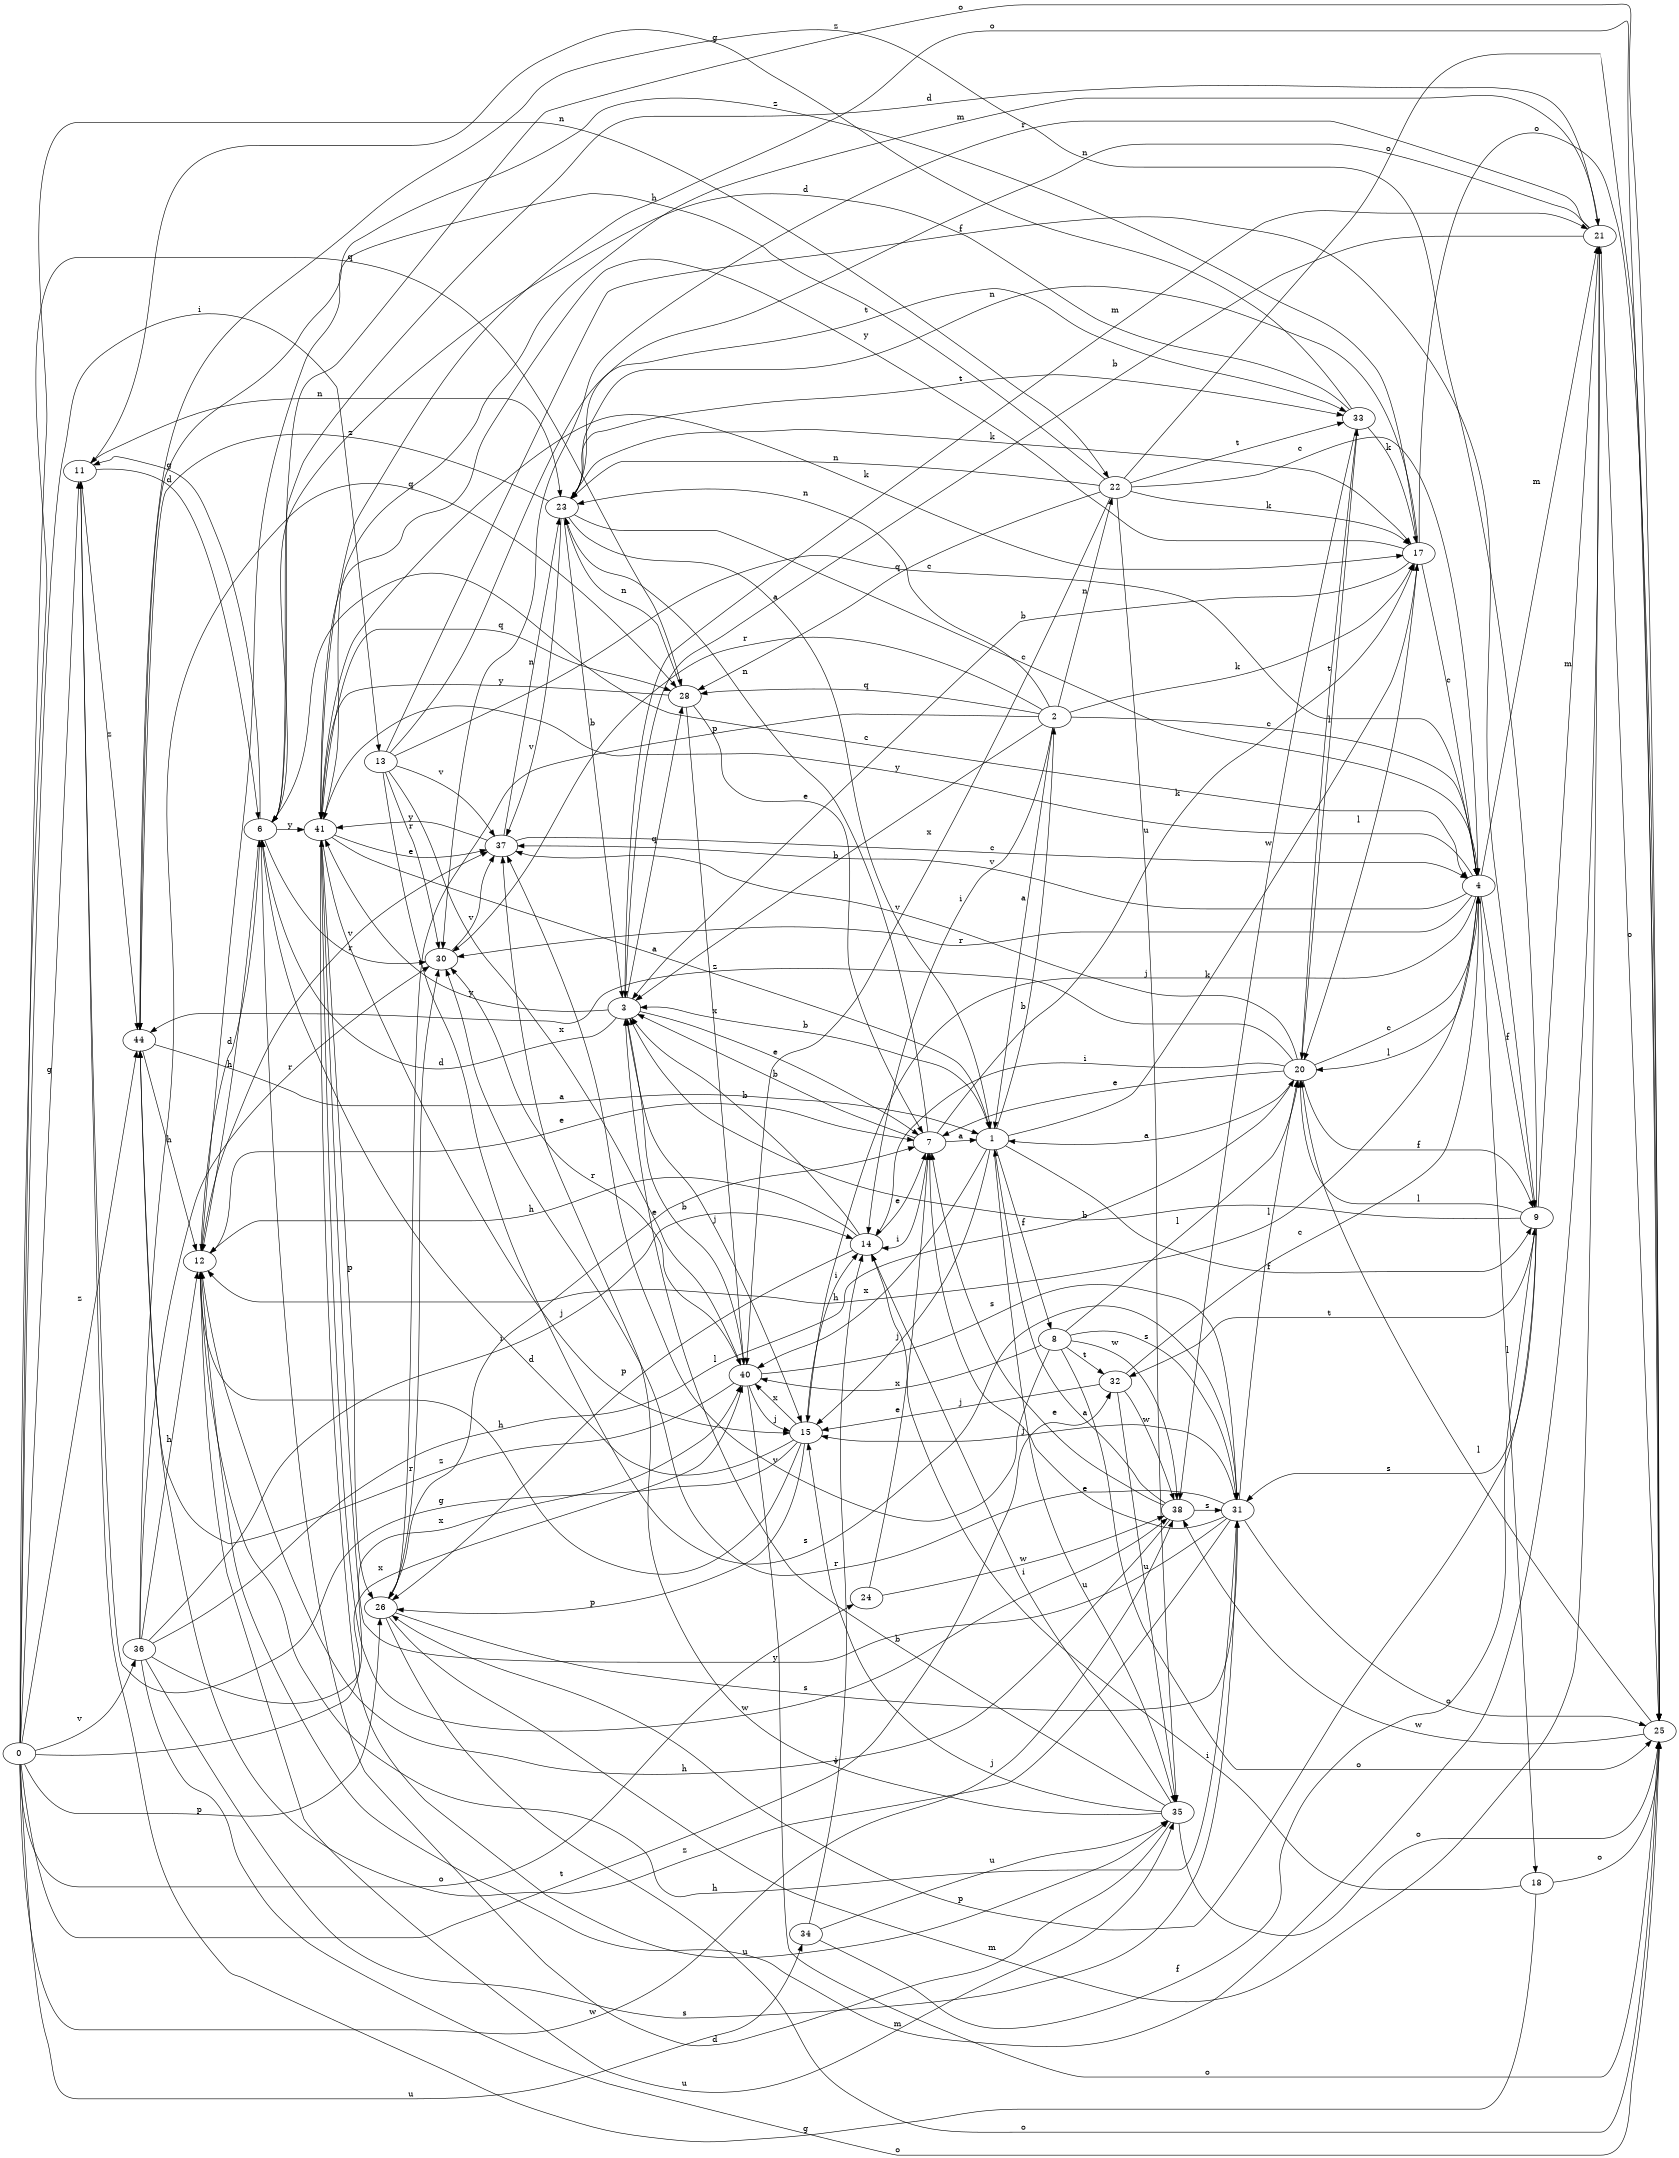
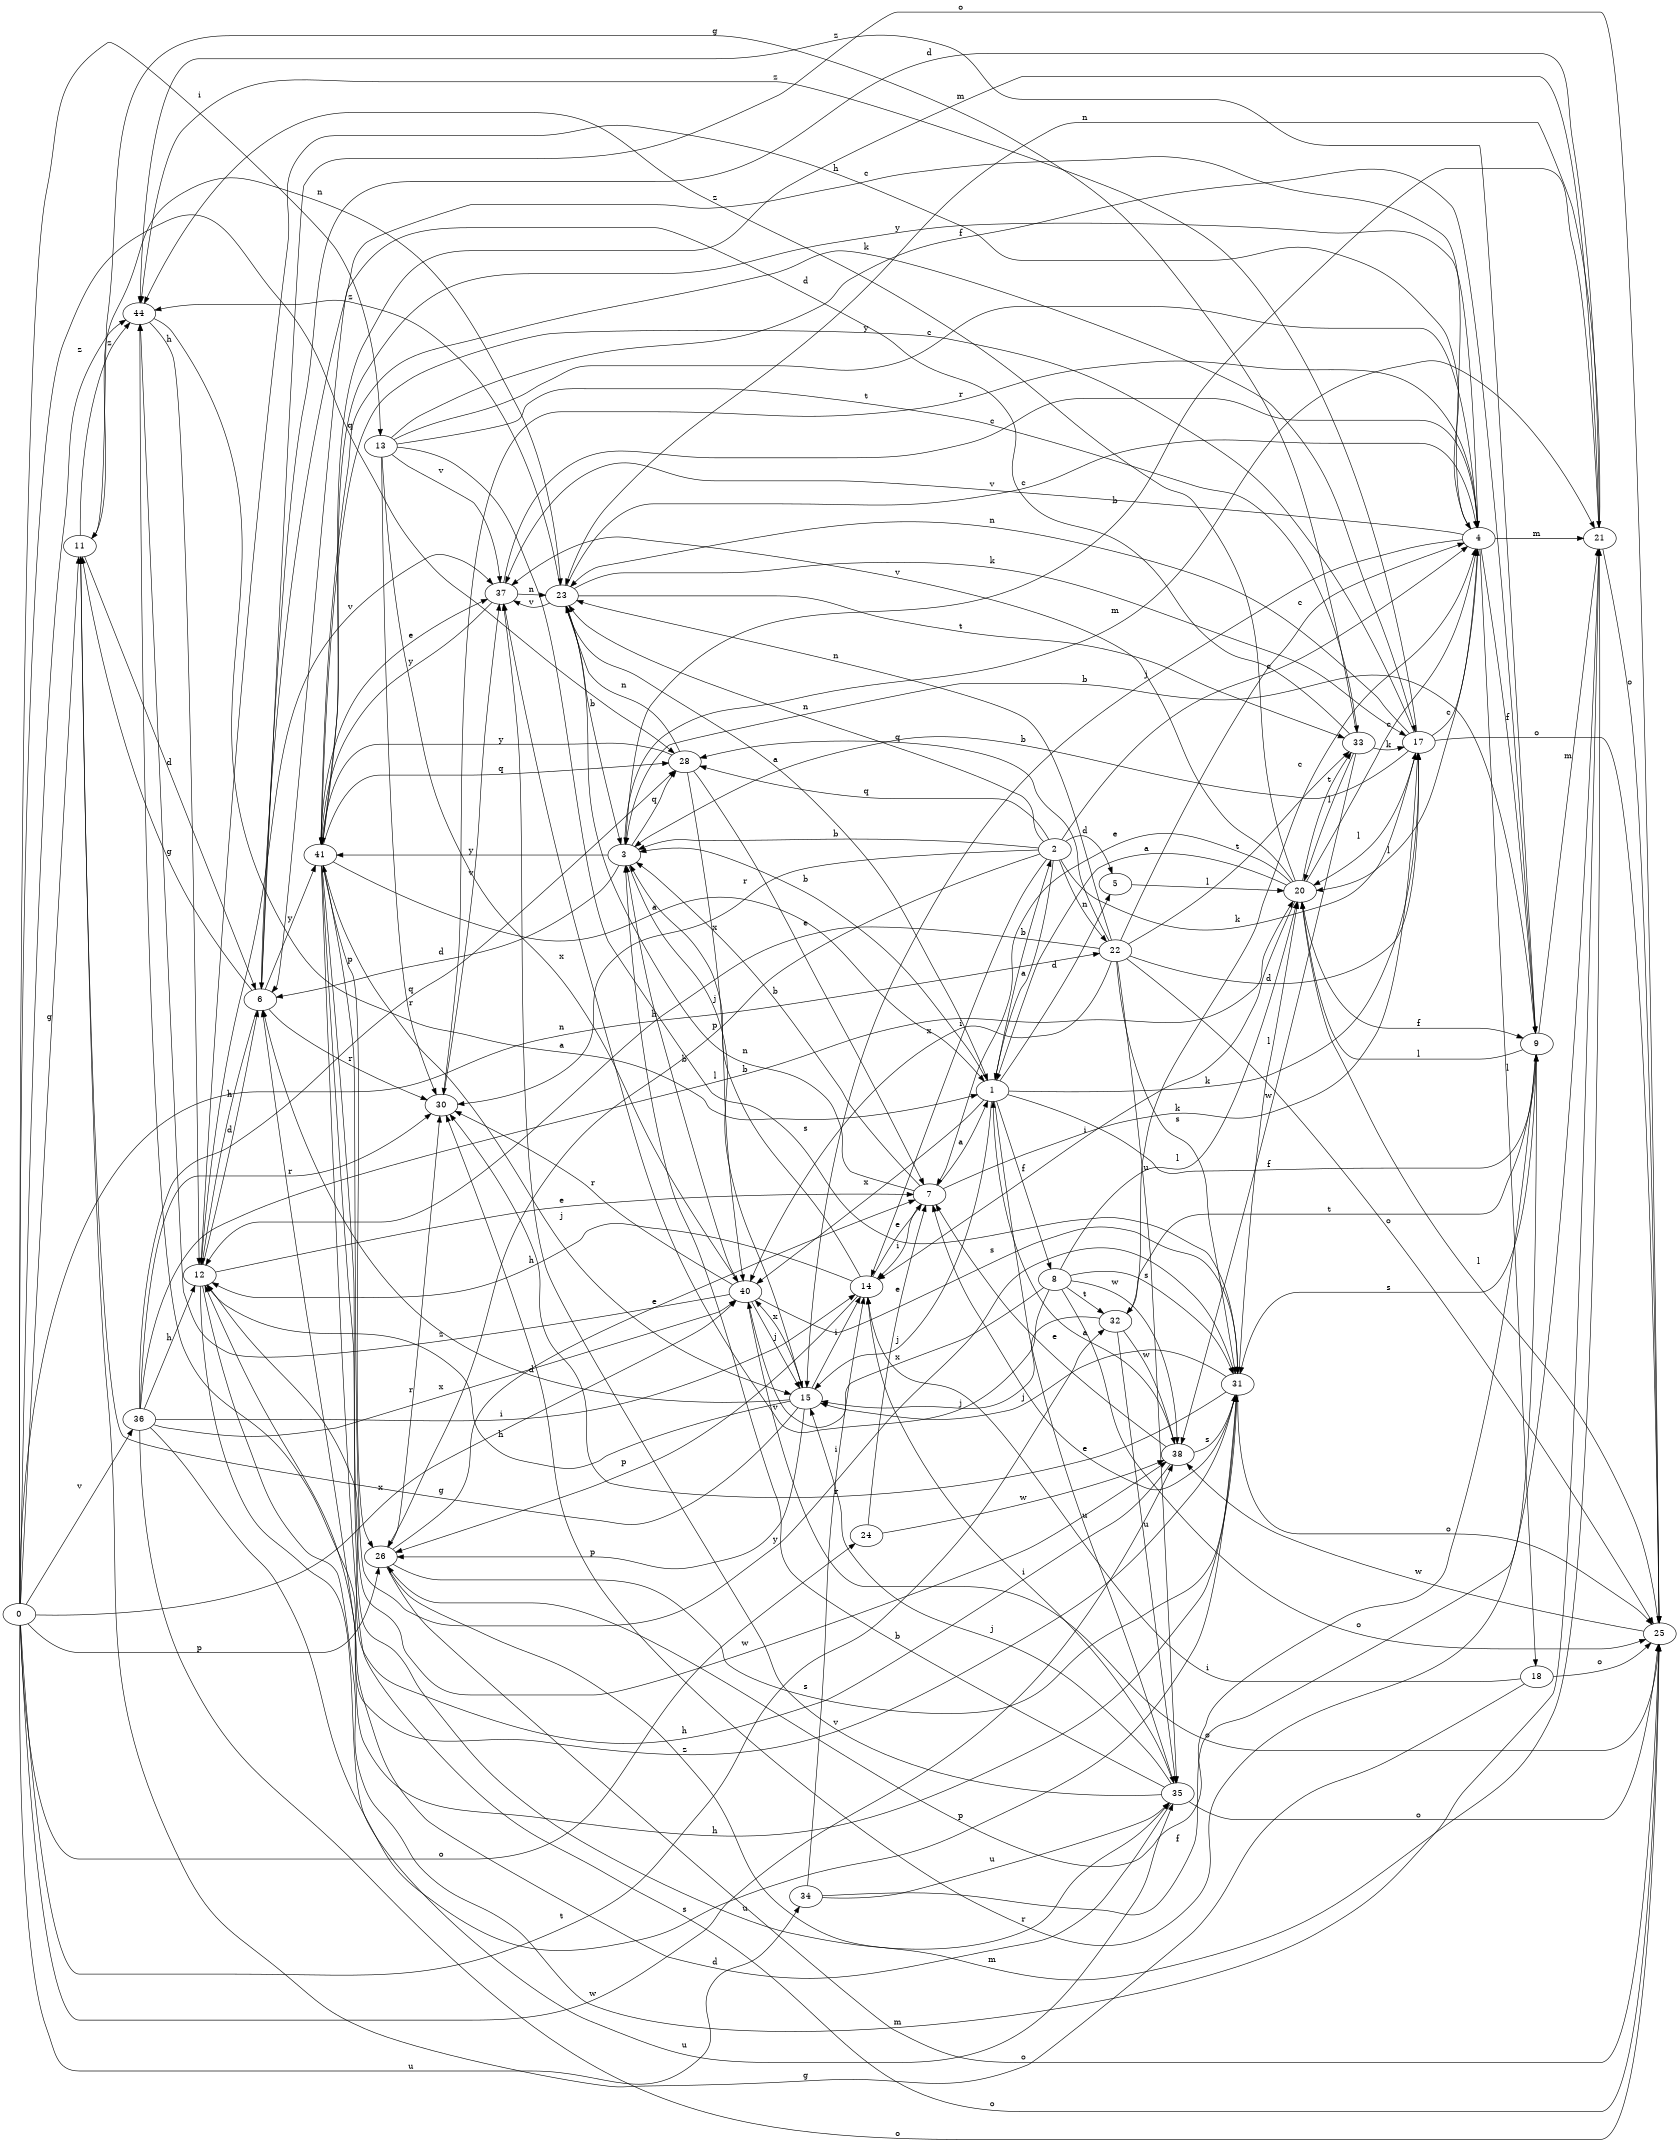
(1269, 506) -> (1269, 979)
none -> (1115, 884)
(775, 1057) -> none
none -> (1196, 1155)
